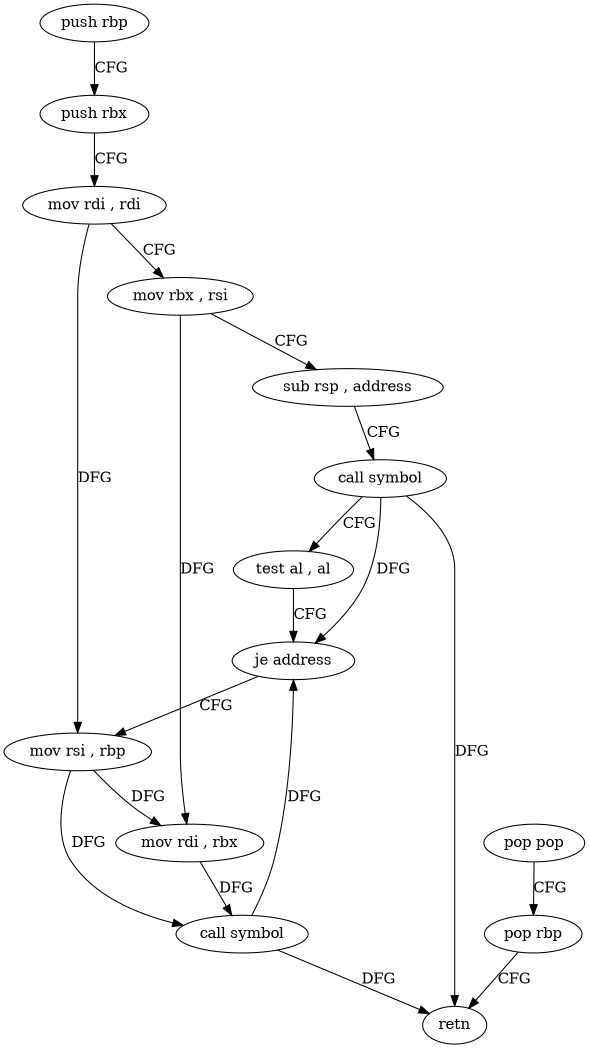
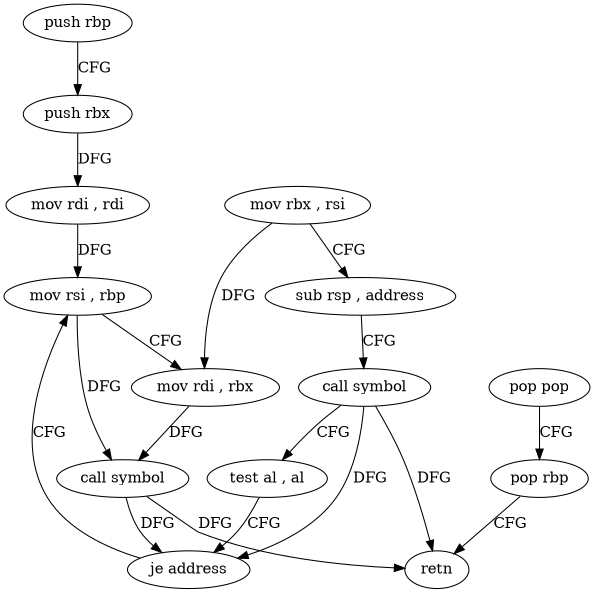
(111, 160) -> (95, 160)
(134, 247) -> none
(148, 797) -> (166, 342)
